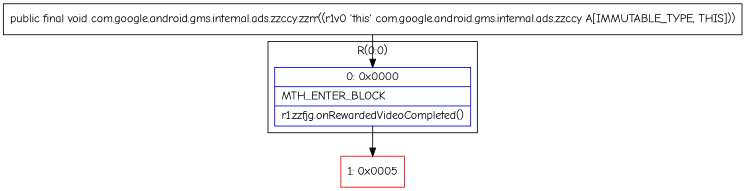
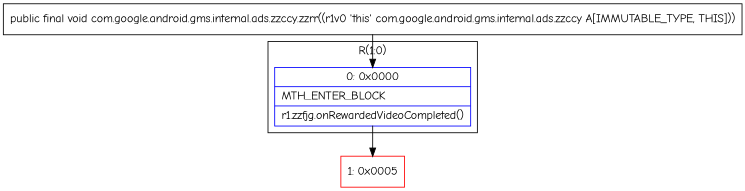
(373, 51) -> (373, 51)
